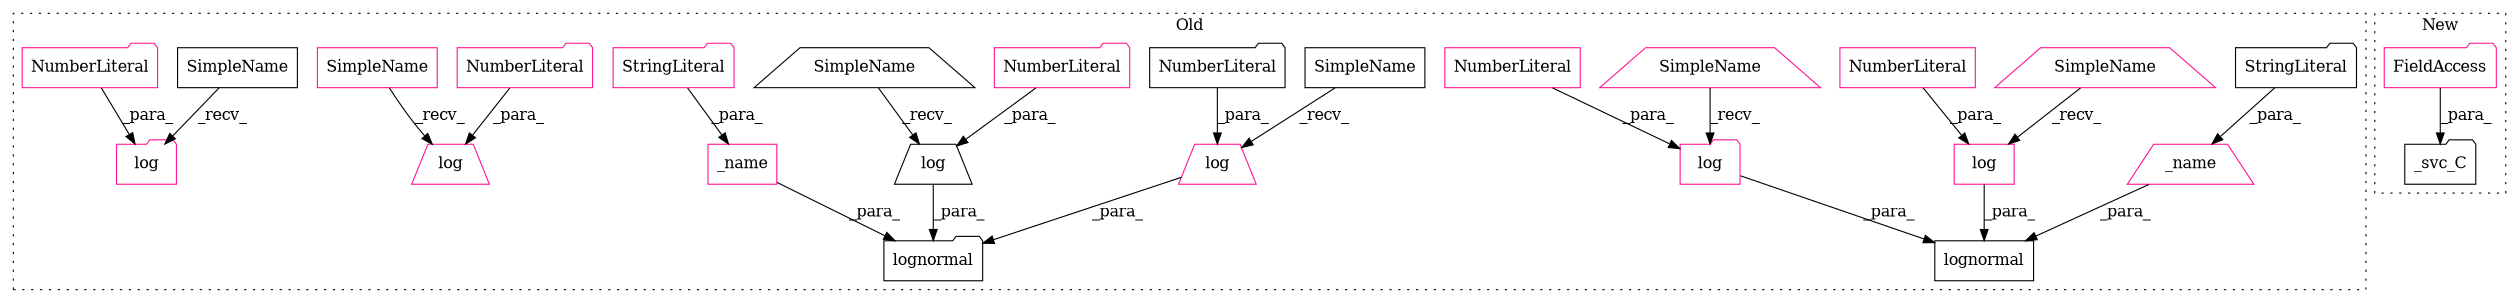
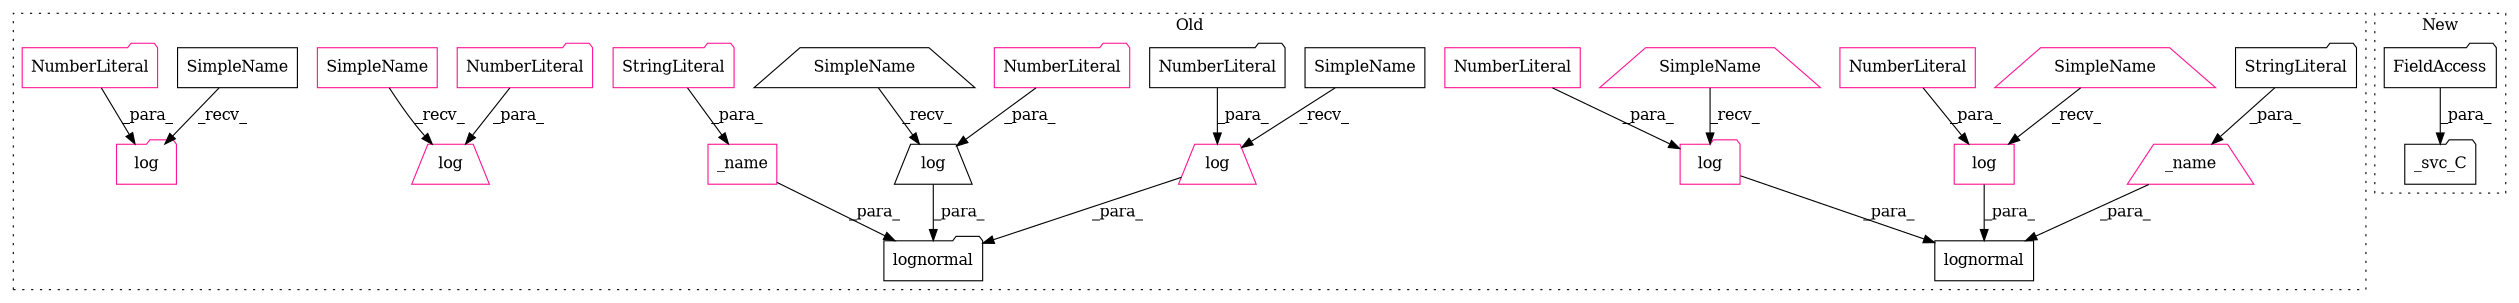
(2440, 68) -> (2440, 68)
